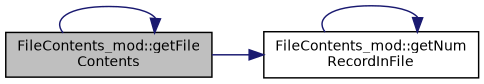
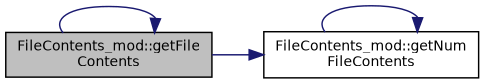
(371, 55) -> (371, 55)
